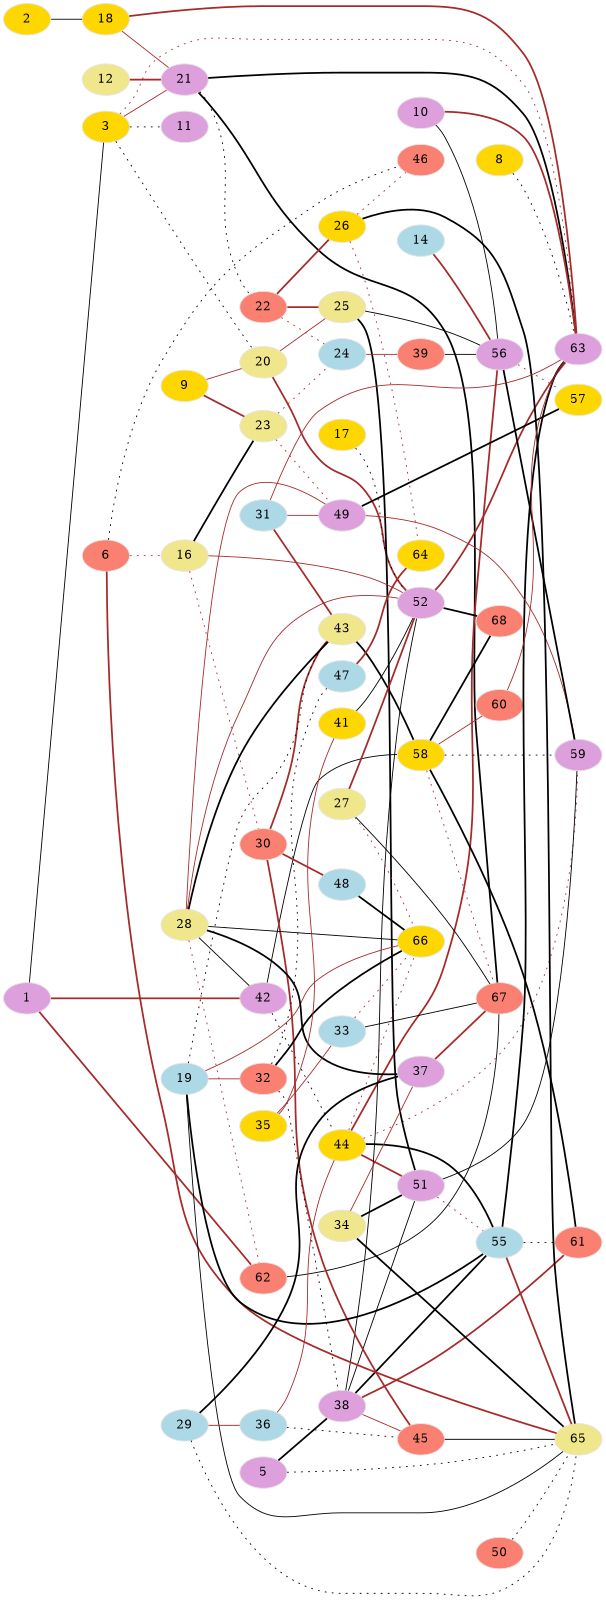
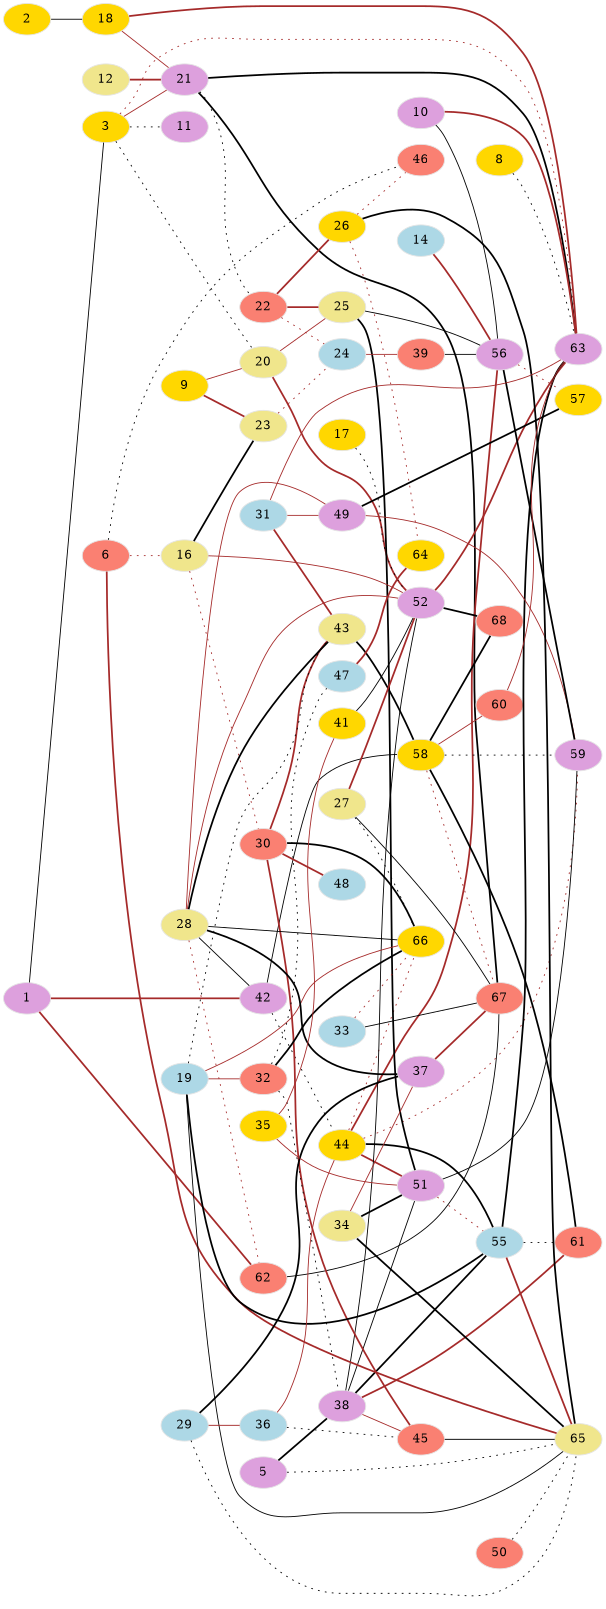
(303, 471) -> none
(380, 857) -> (380, 857)
(377, 910) -> (366, 861)
(302, 1084) -> (335, 1175)
